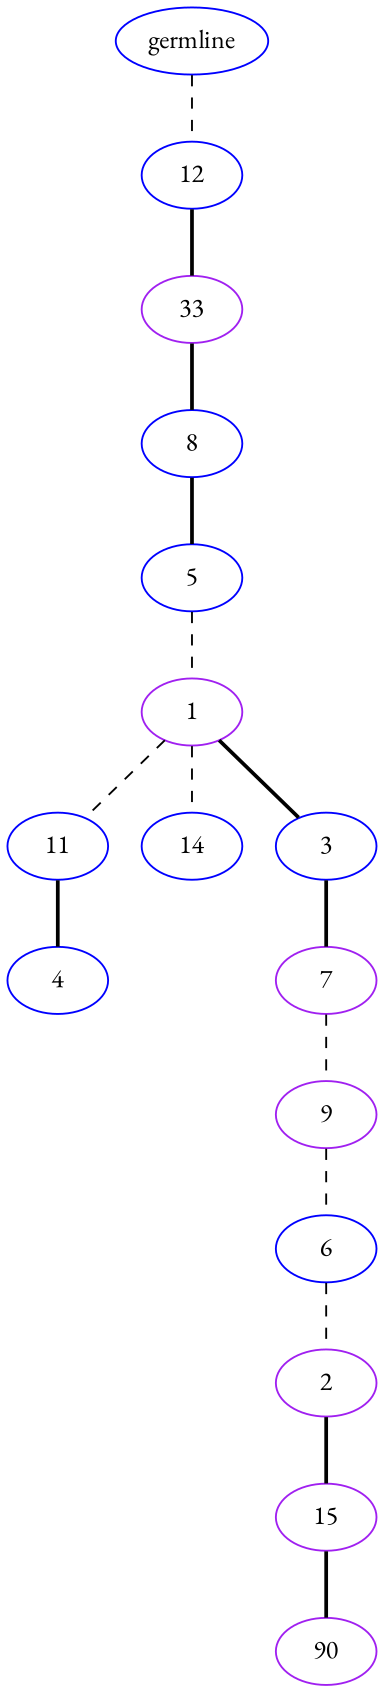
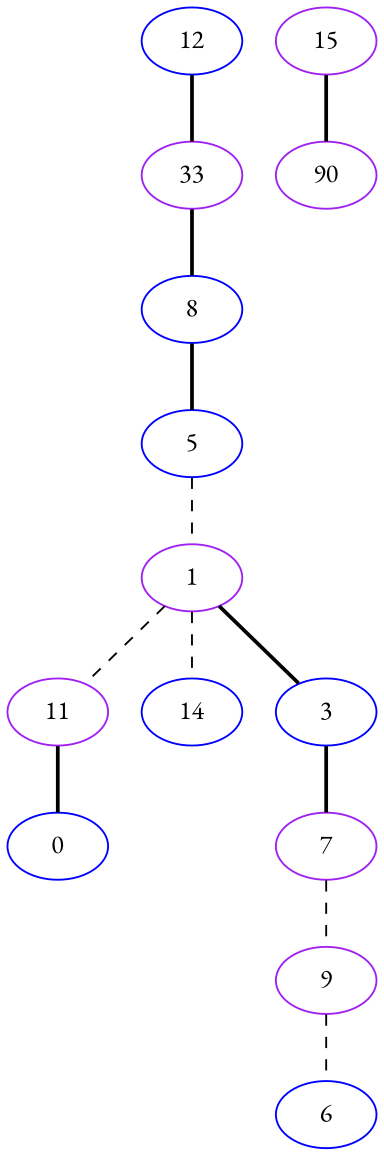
(192, 41) -> none
(58, 846) -> (58, 712)
(58, 980) -> (58, 846)
(326, 1383) -> none
